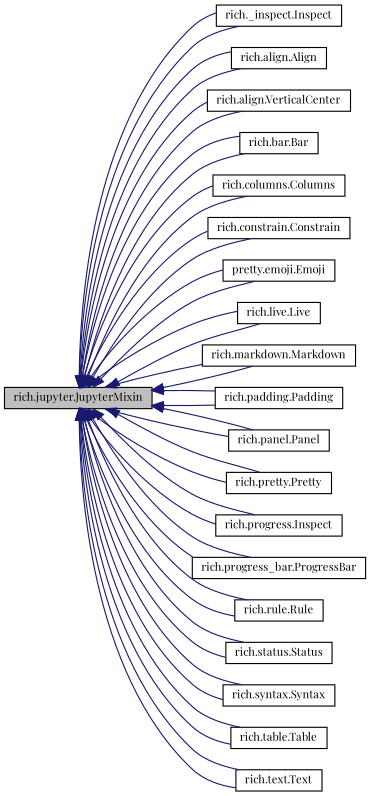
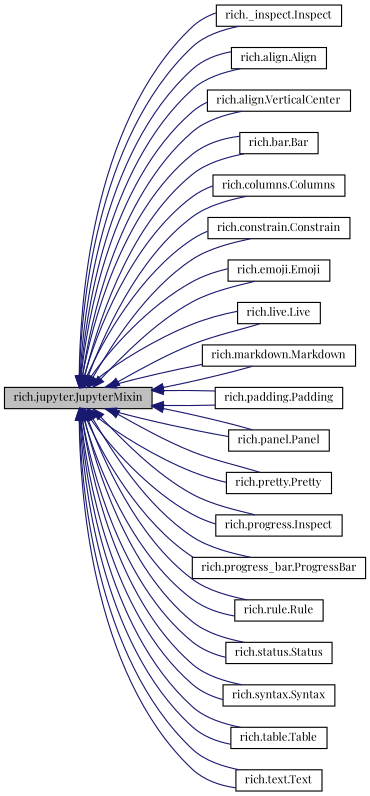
(279, 271) -> (279, 271)
